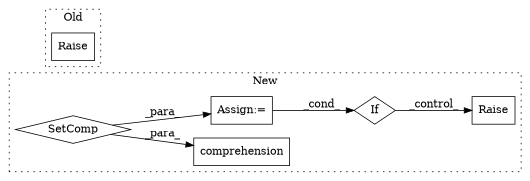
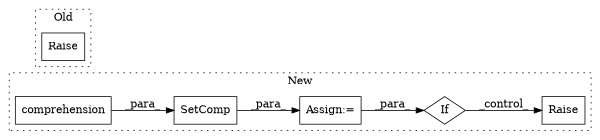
(322, 105) -> (393, 105)
(73, 130) -> (205, 110)
(148, 139) -> (139, 110)
